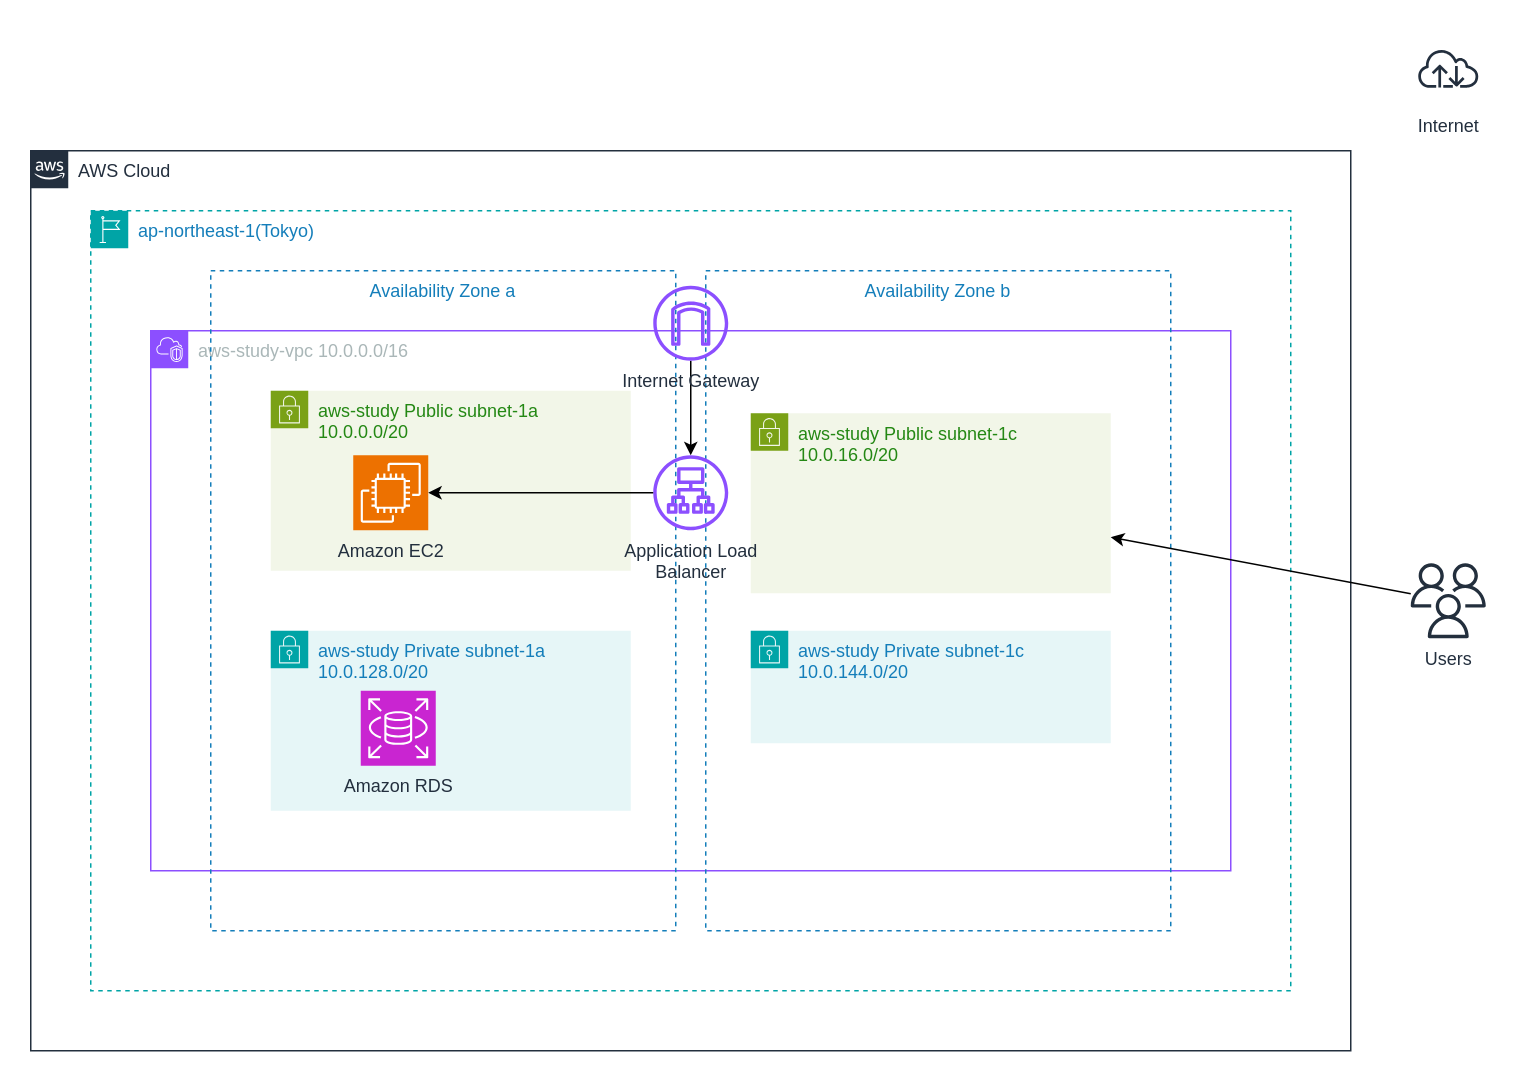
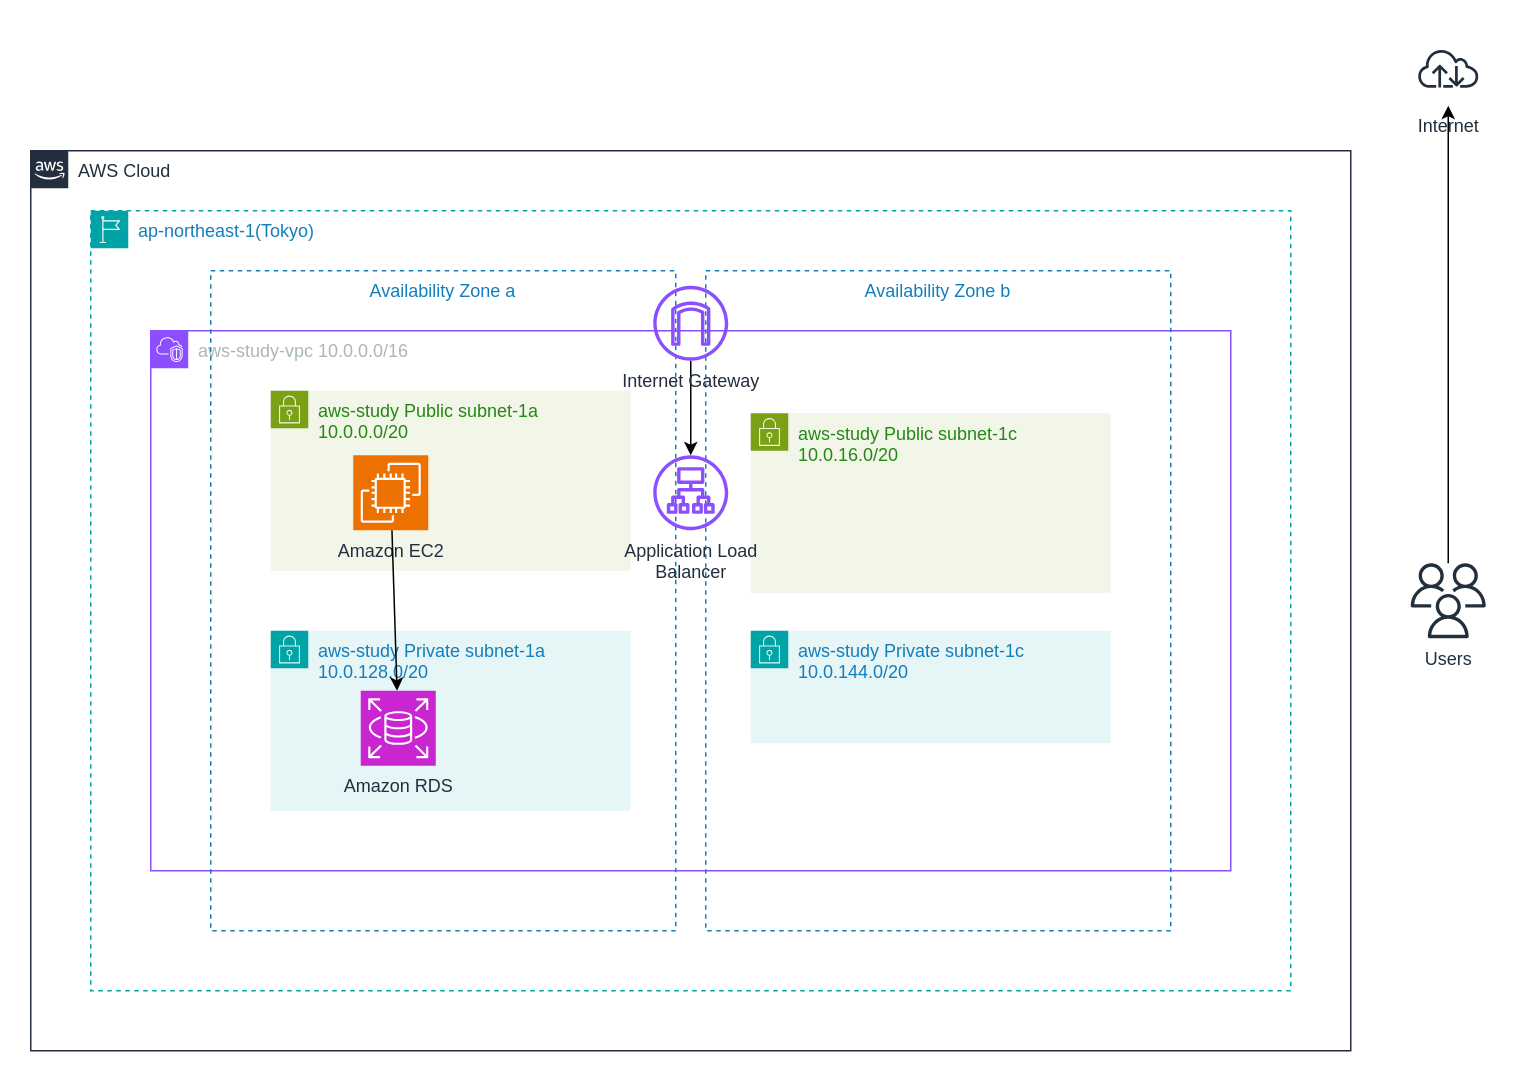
(546, 493) -> none
(1266, 566) -> (1448, 340)
none -> (394, 605)
